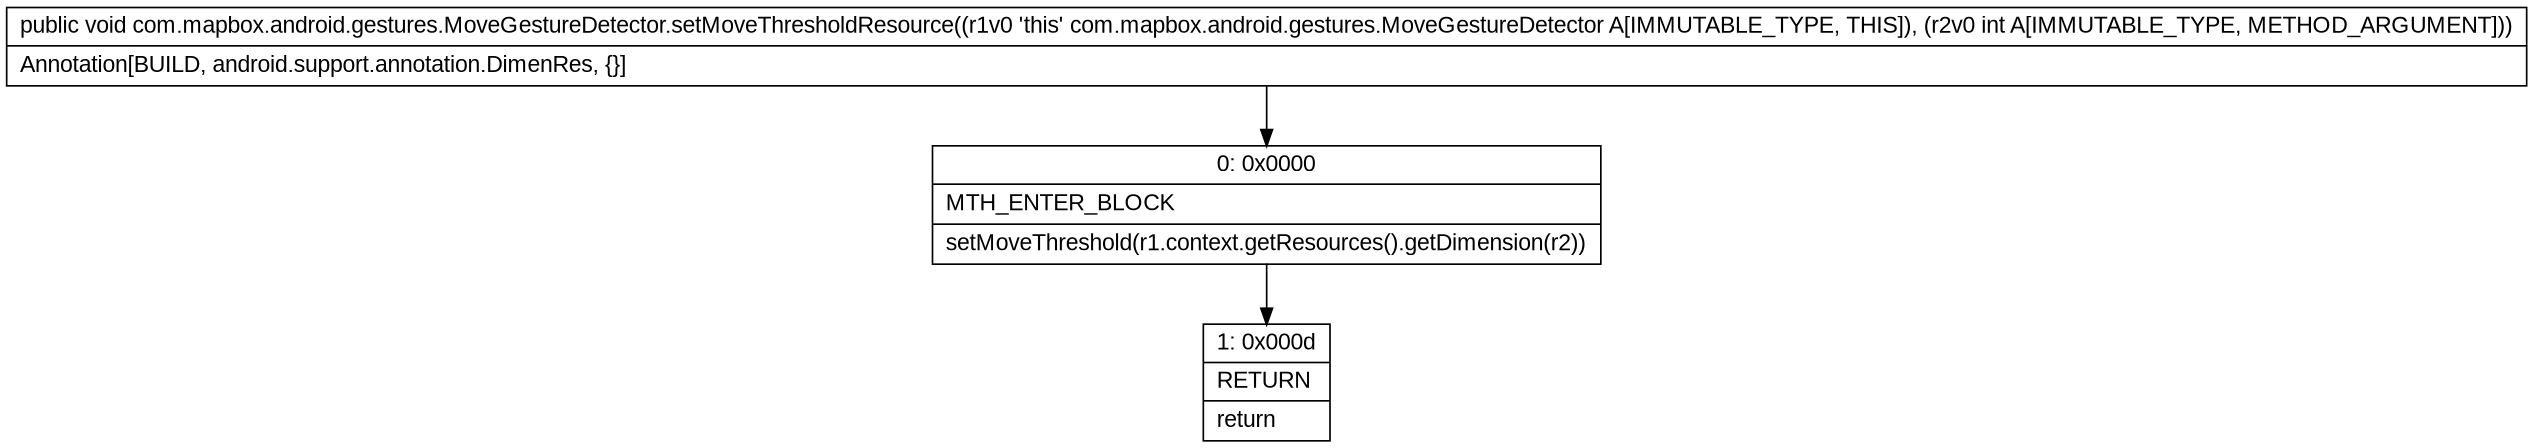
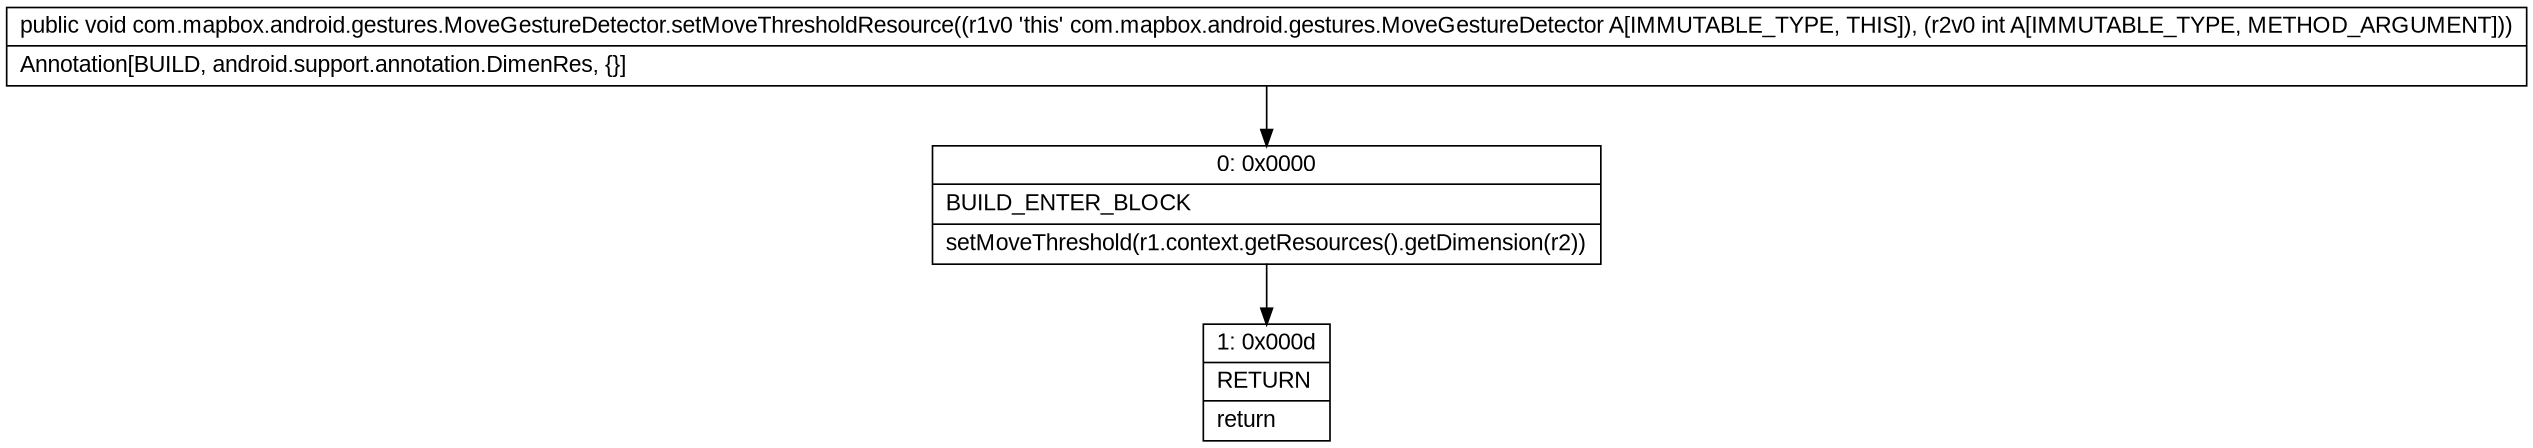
(1061, 203) -> (1069, 203)
